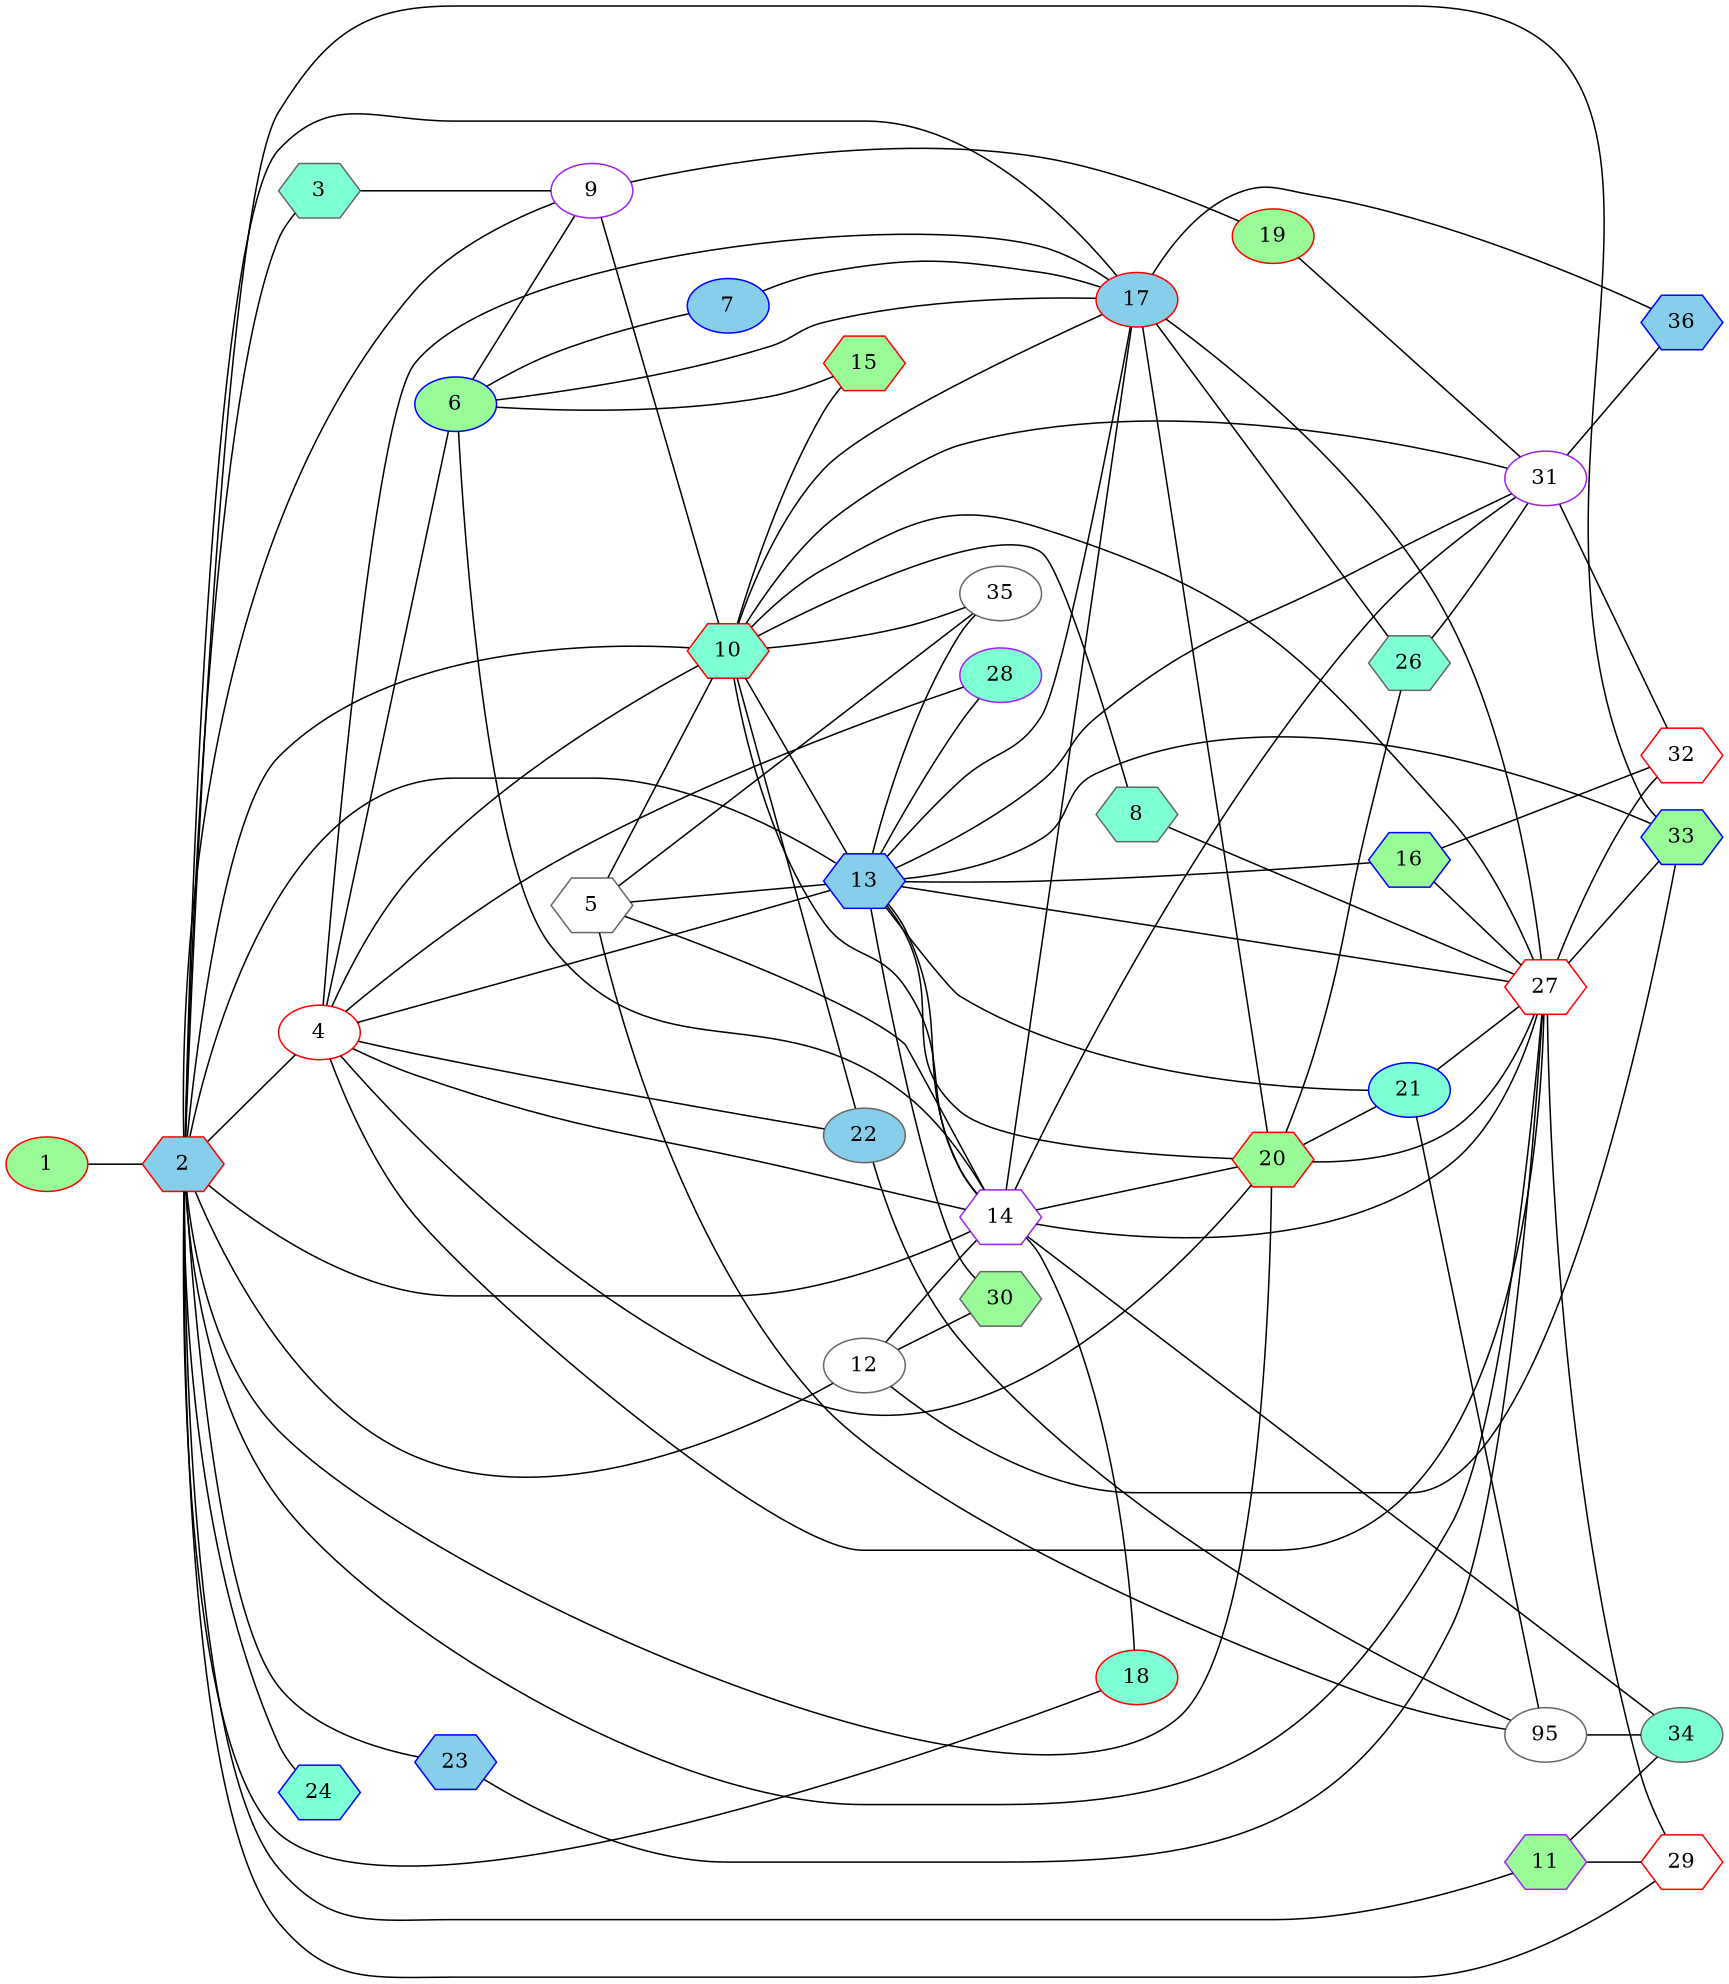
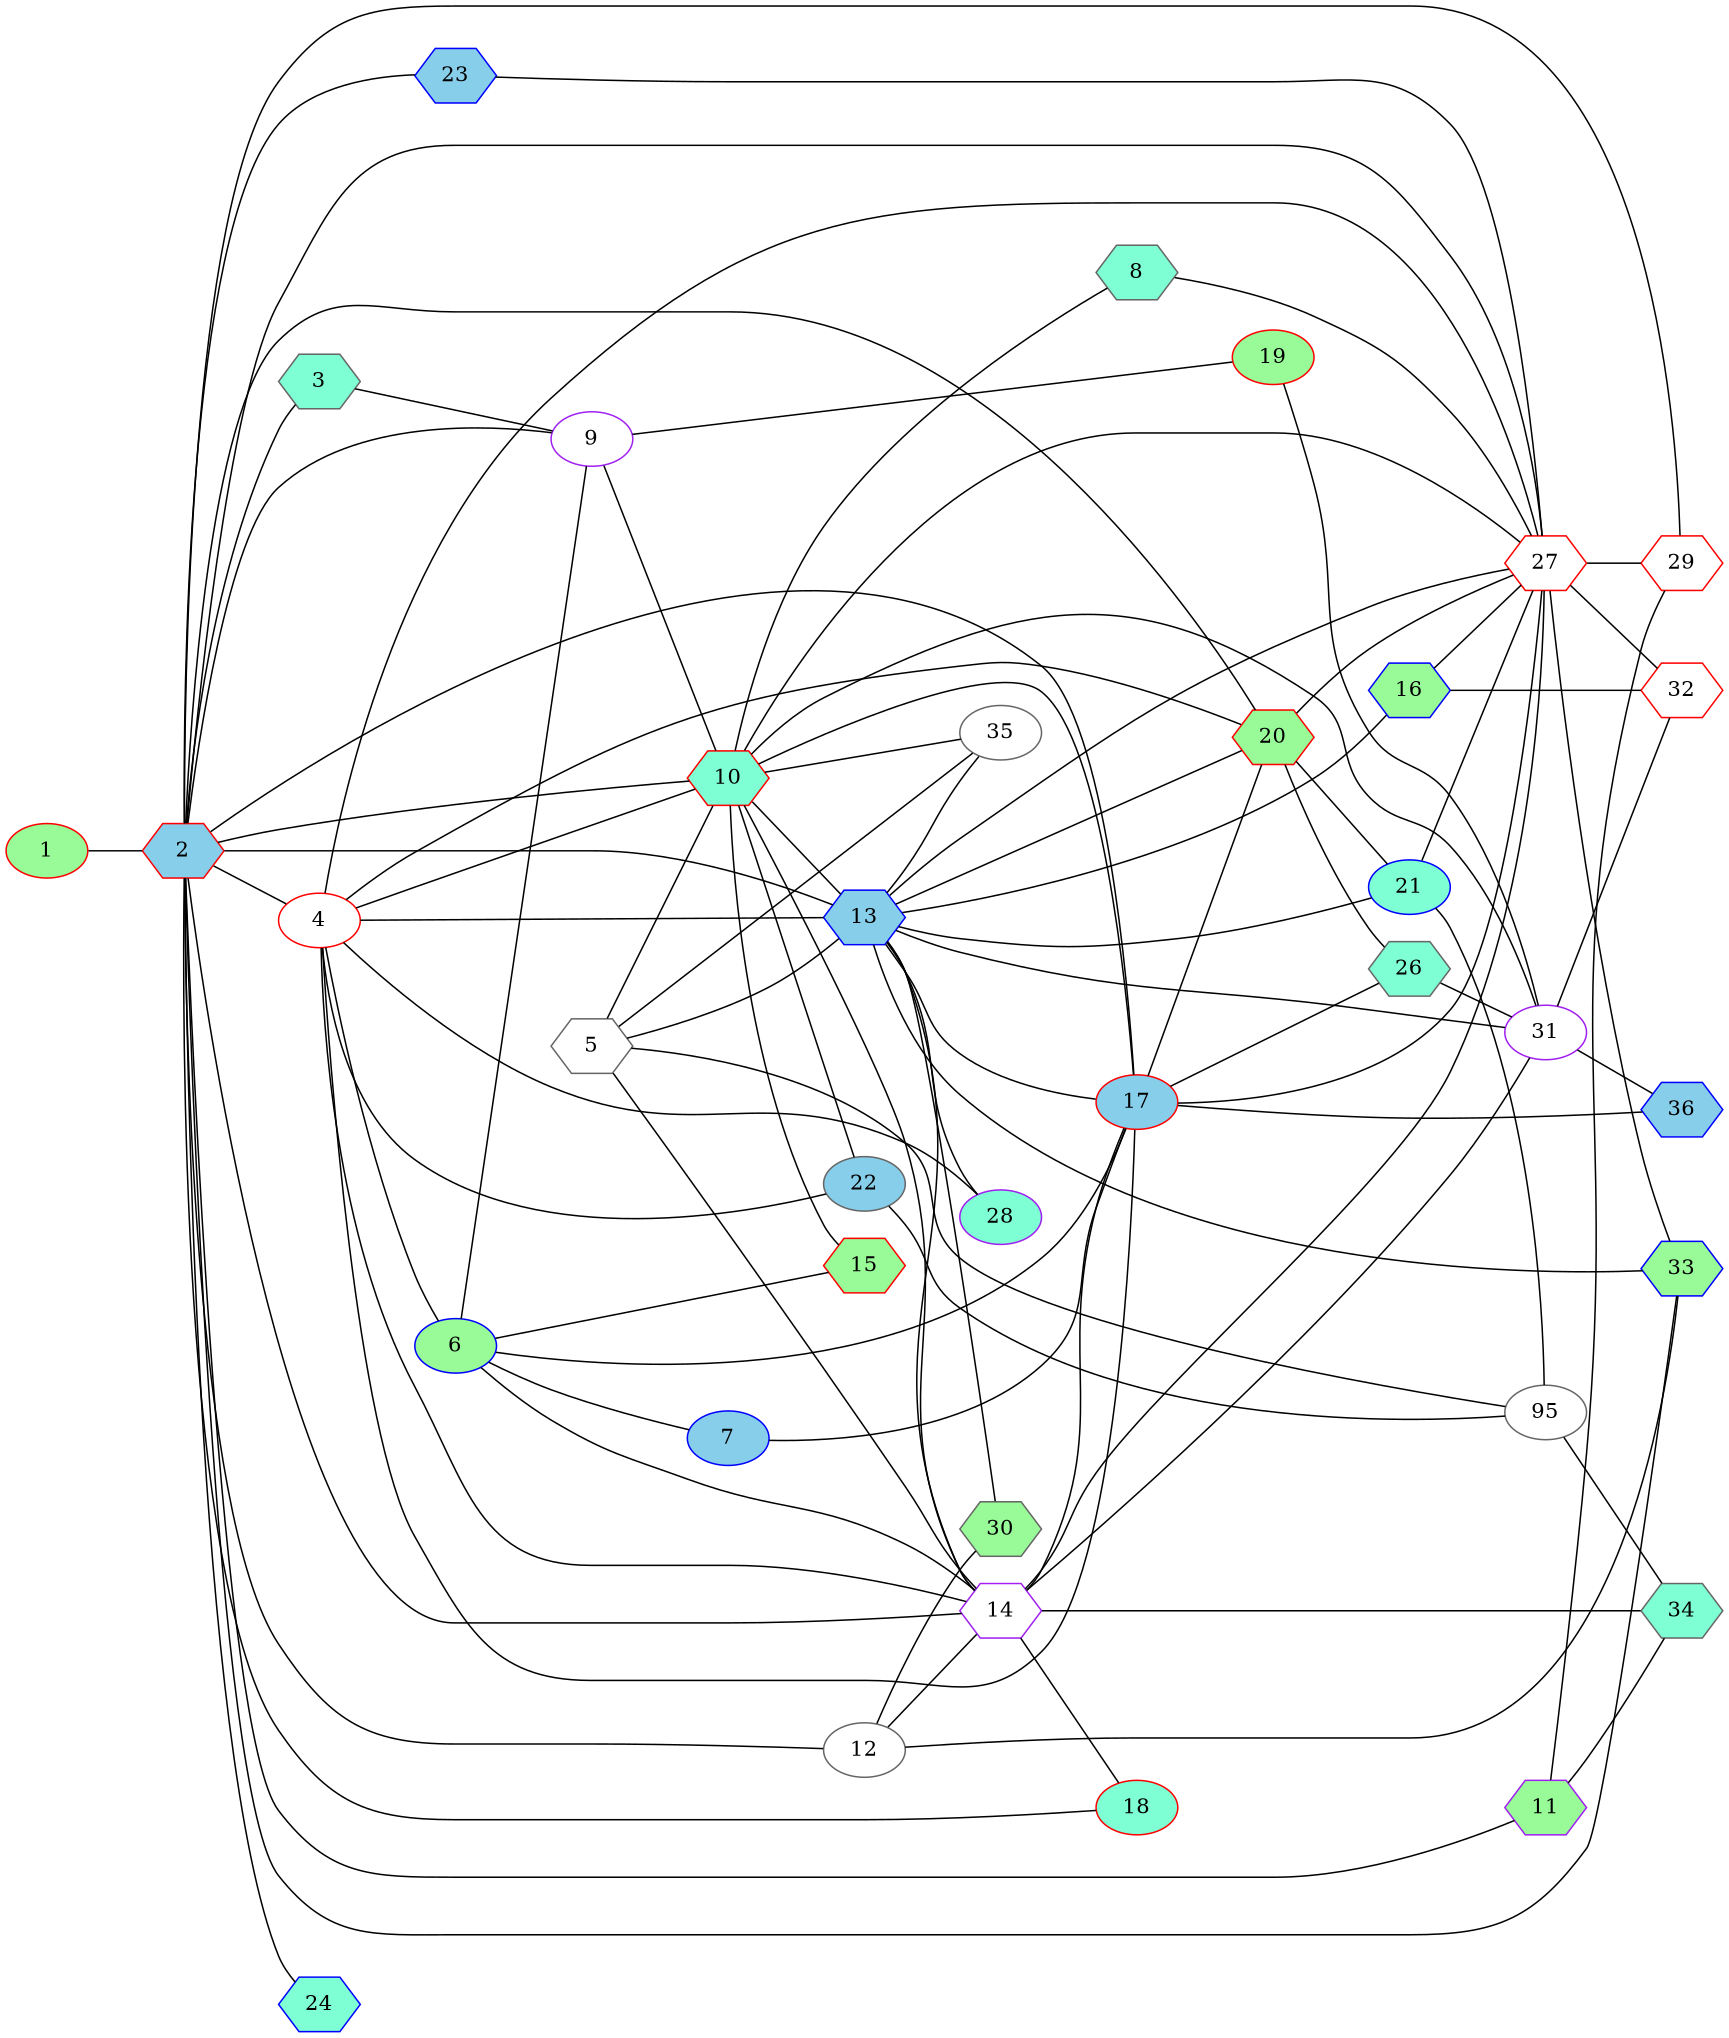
(1137, 1188) -> none
(1682, 1735) -> (1682, 1611)
